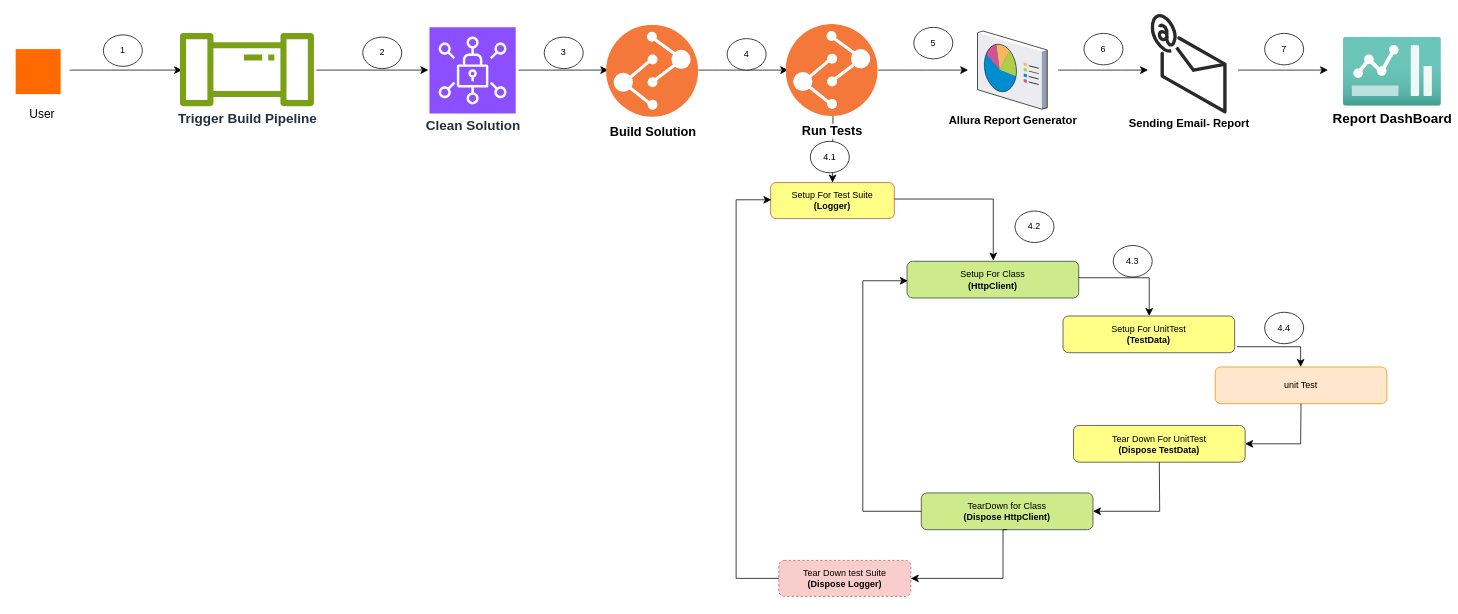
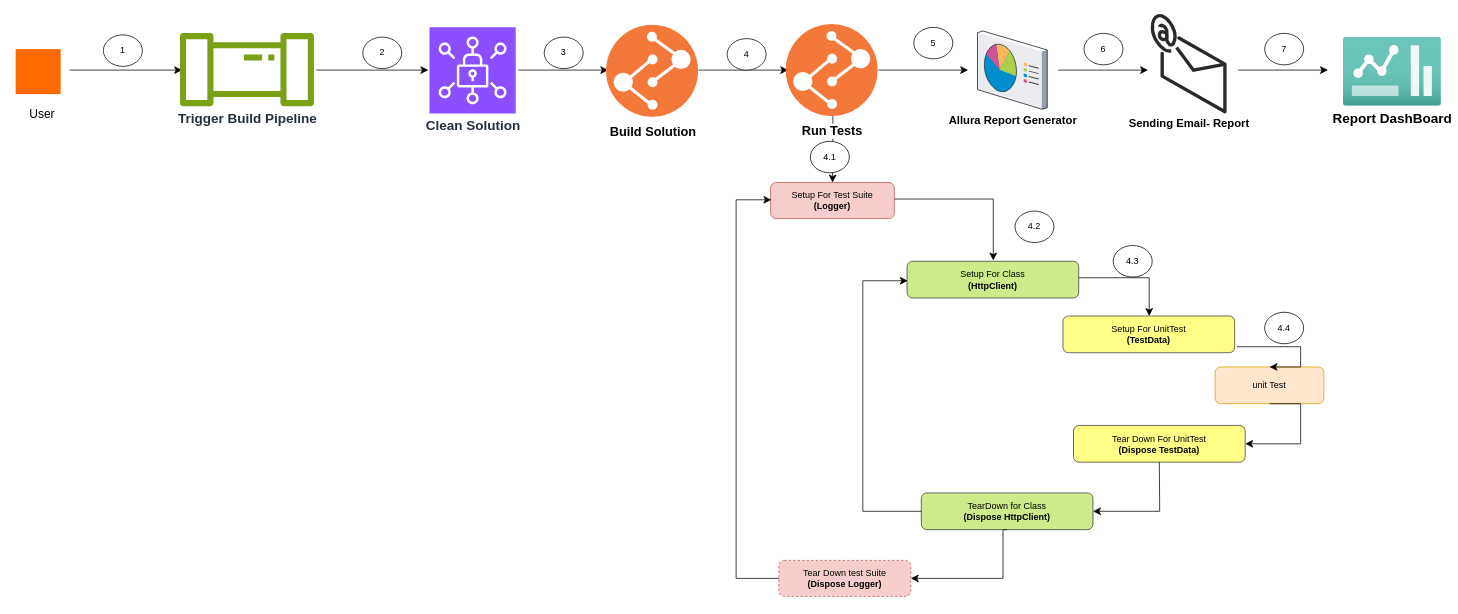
(833, 201) -> (833, 201)
(1301, 386) -> (1270, 386)
